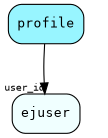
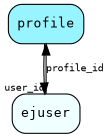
none -> (46, 75)
